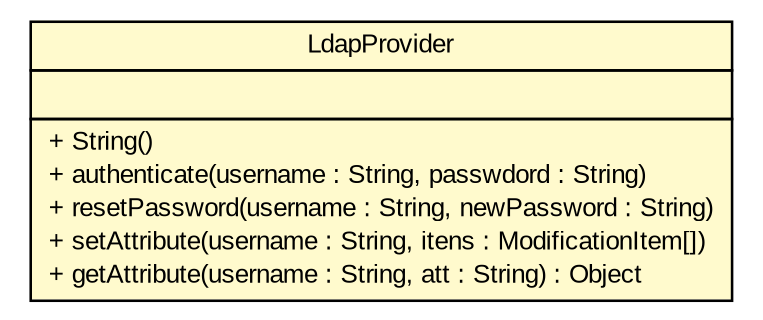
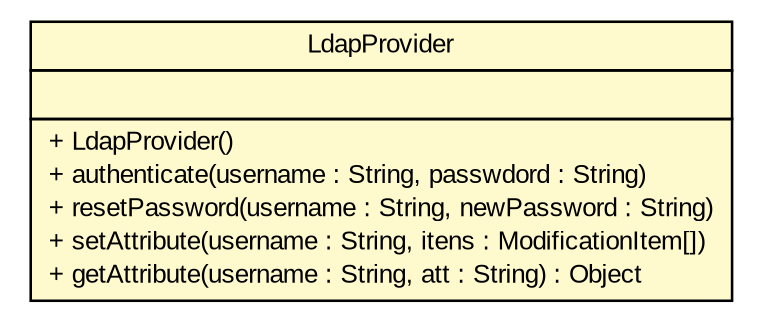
(101, 142) -> (142, 142)
